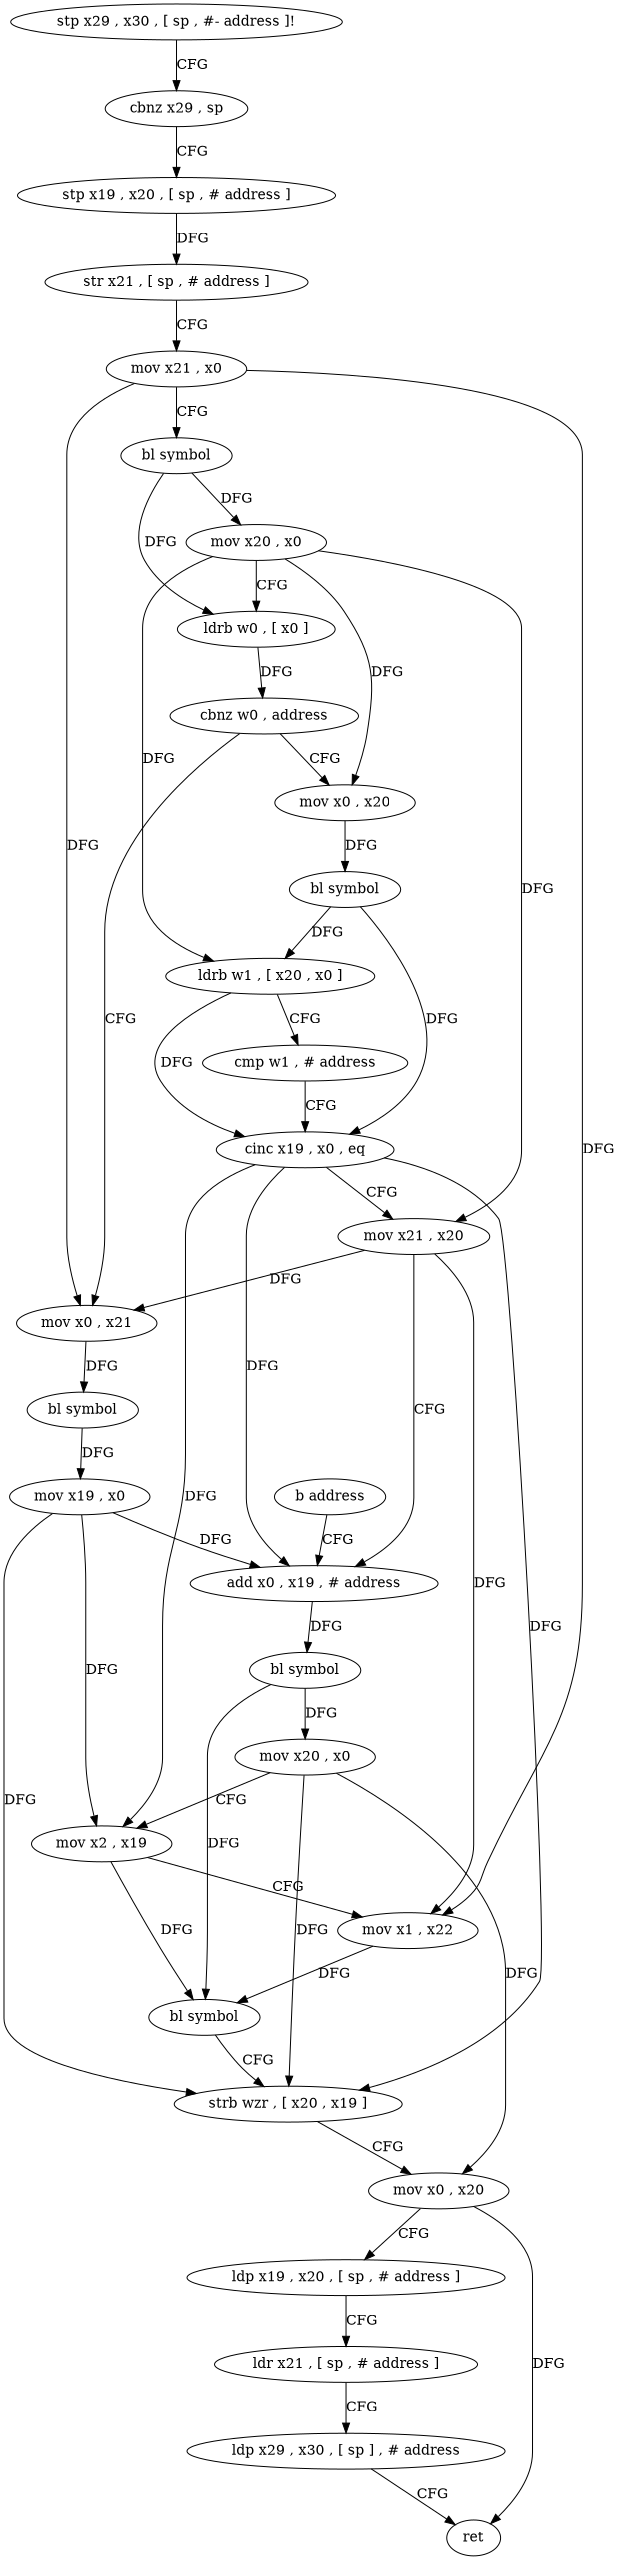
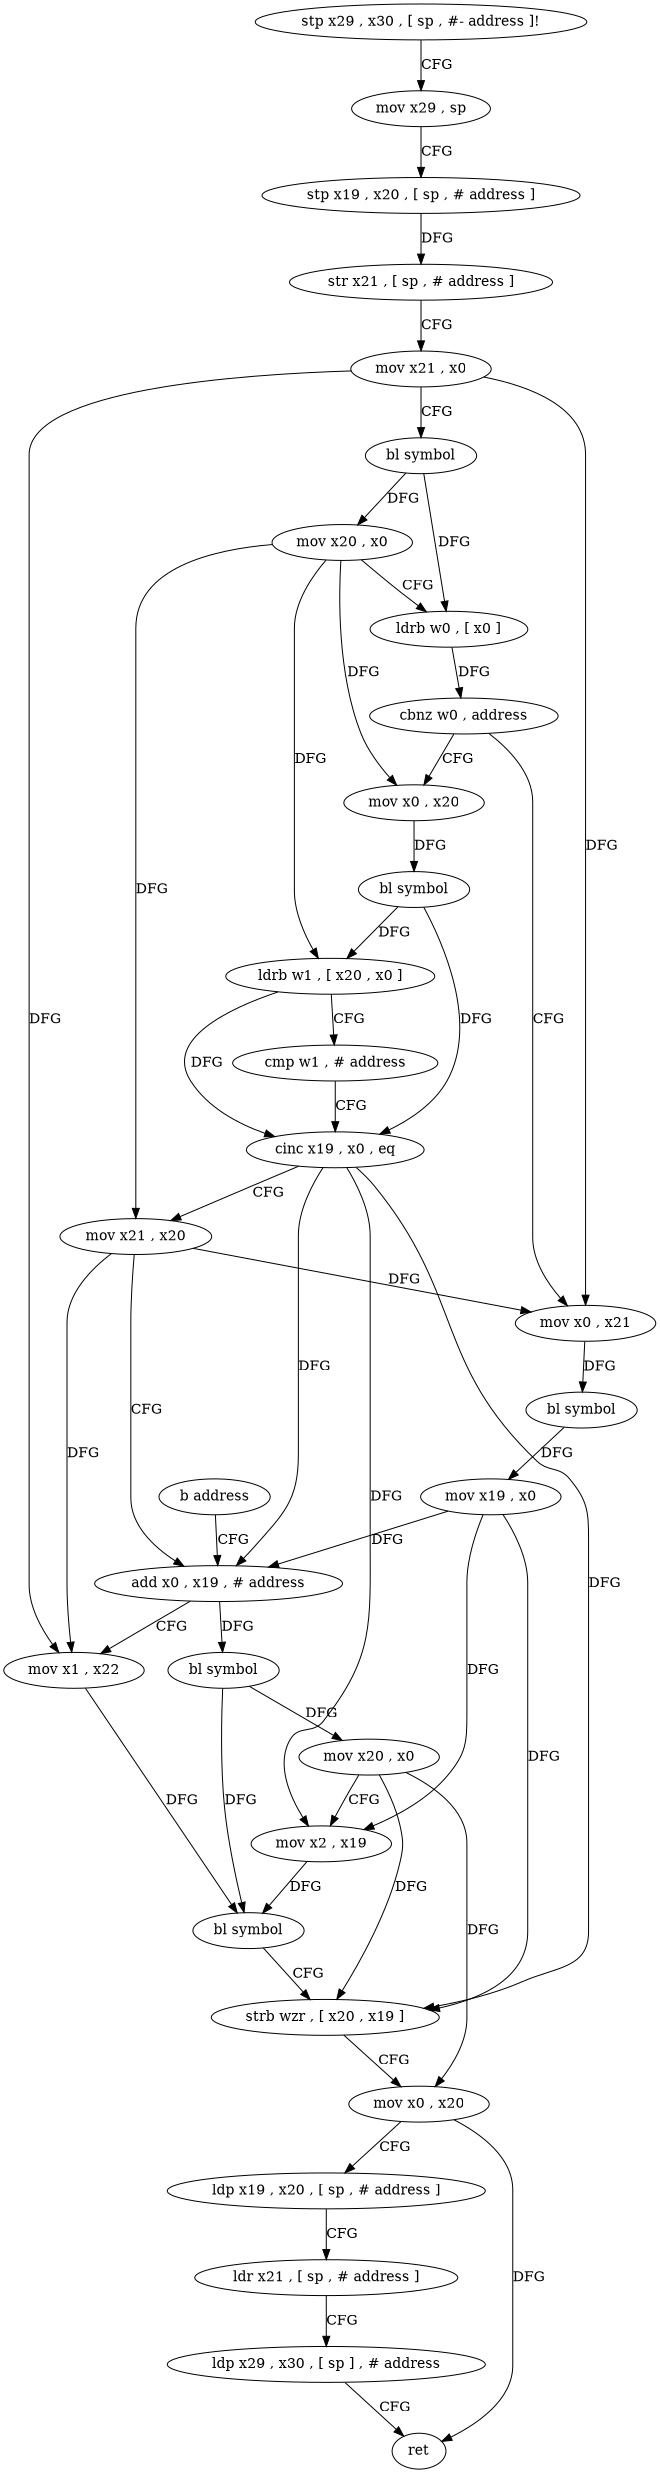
(177, 109) -> (421, 109)
(250, 1886) -> (150, 1625)
